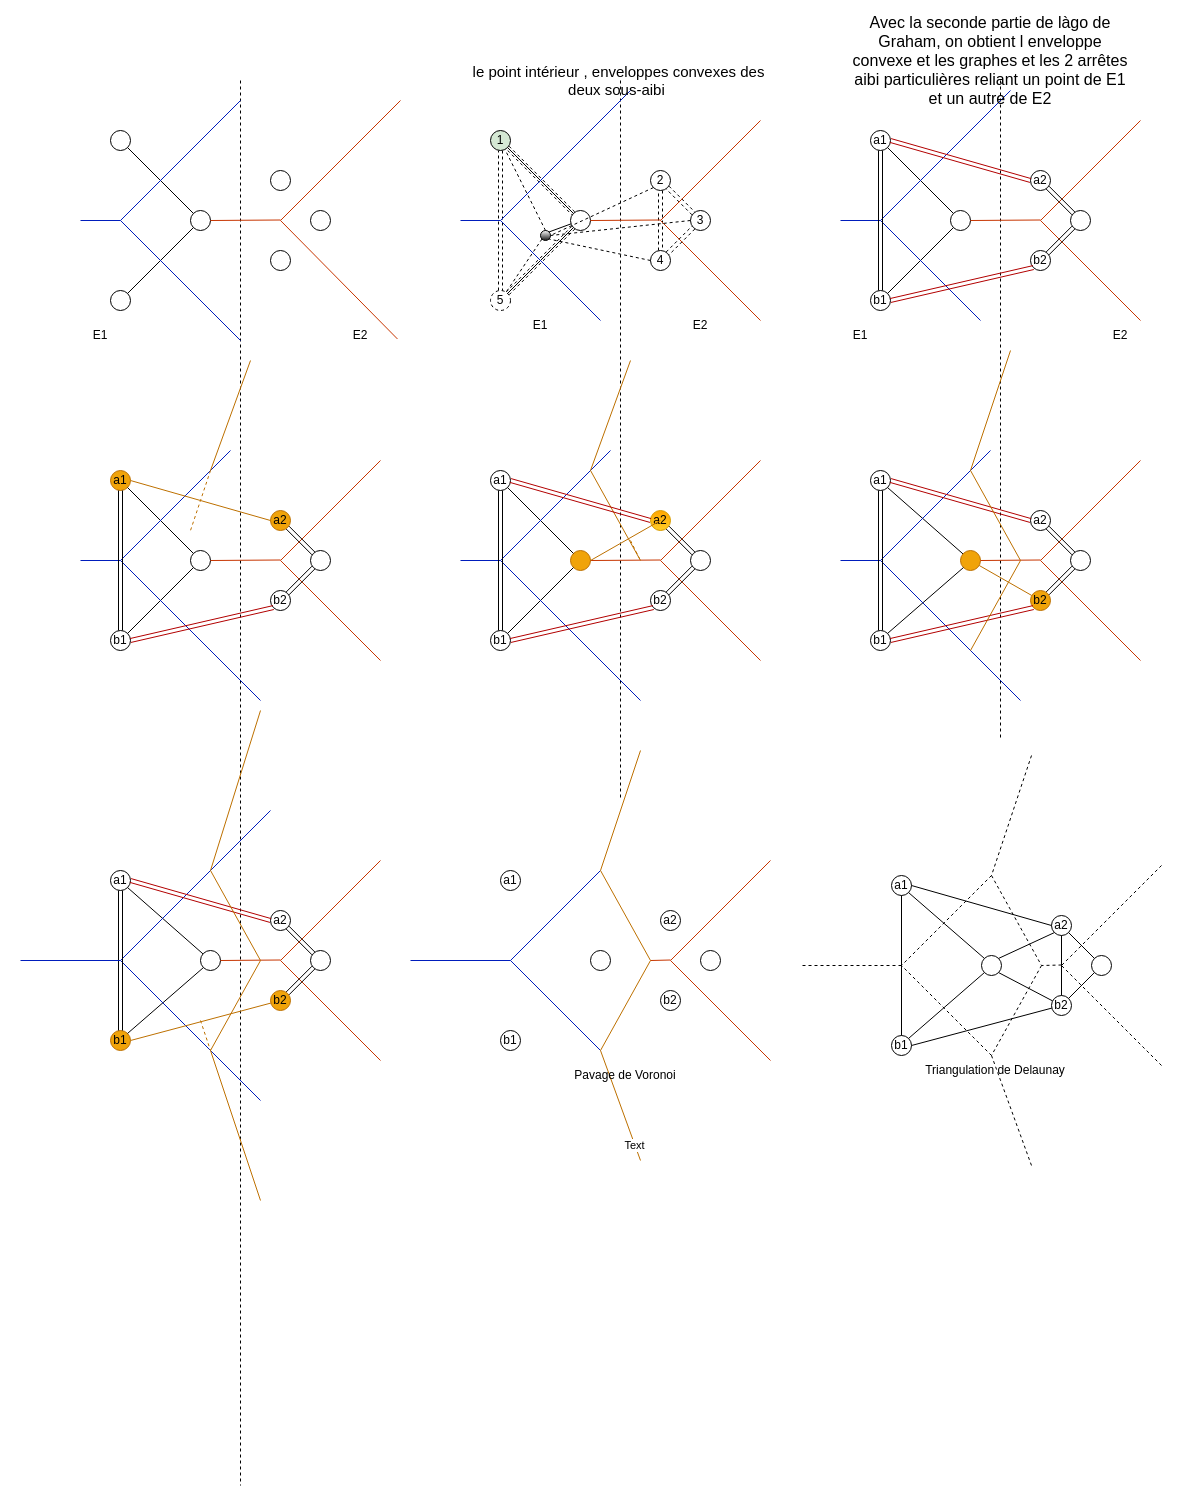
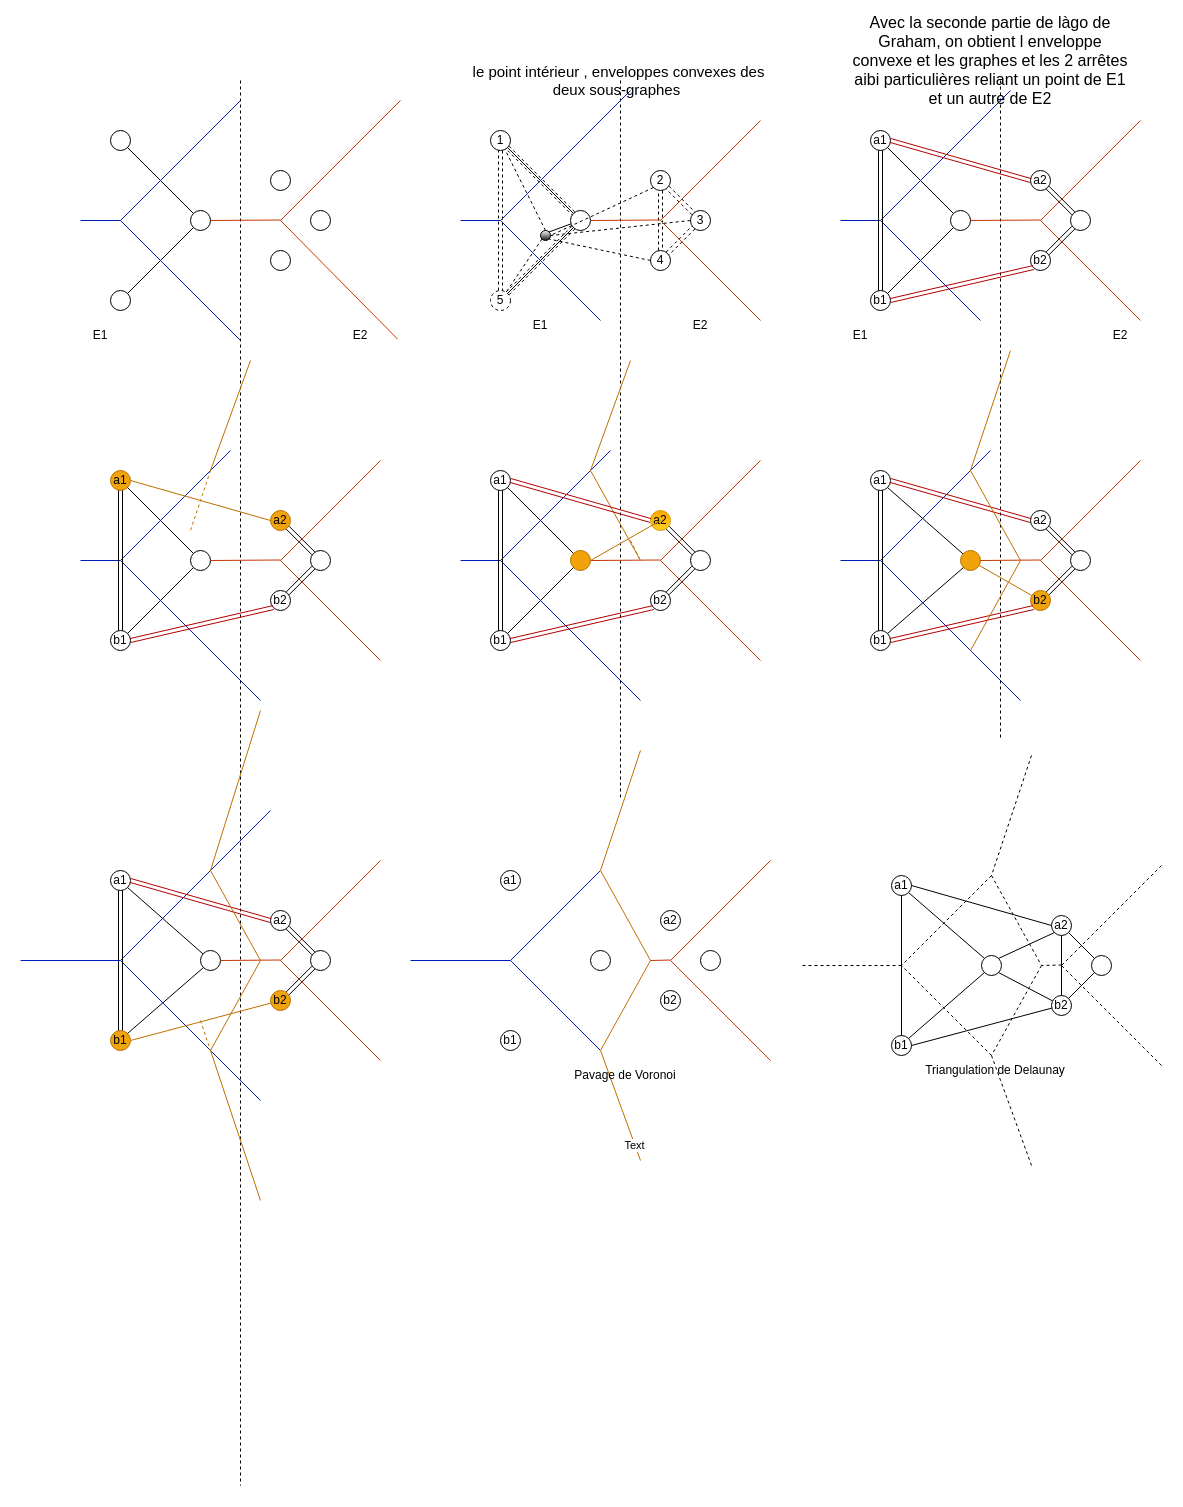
(619, 81) -> (619, 81)
(501, 141) -> (501, 141)
